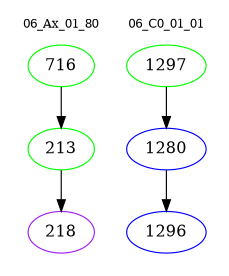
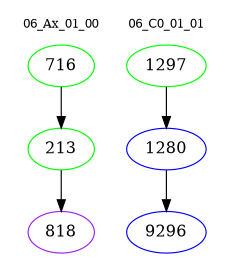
(61, 25) -> (61, 25)
(61, 232) -> (61, 232)
(166, 232) -> (166, 232)
